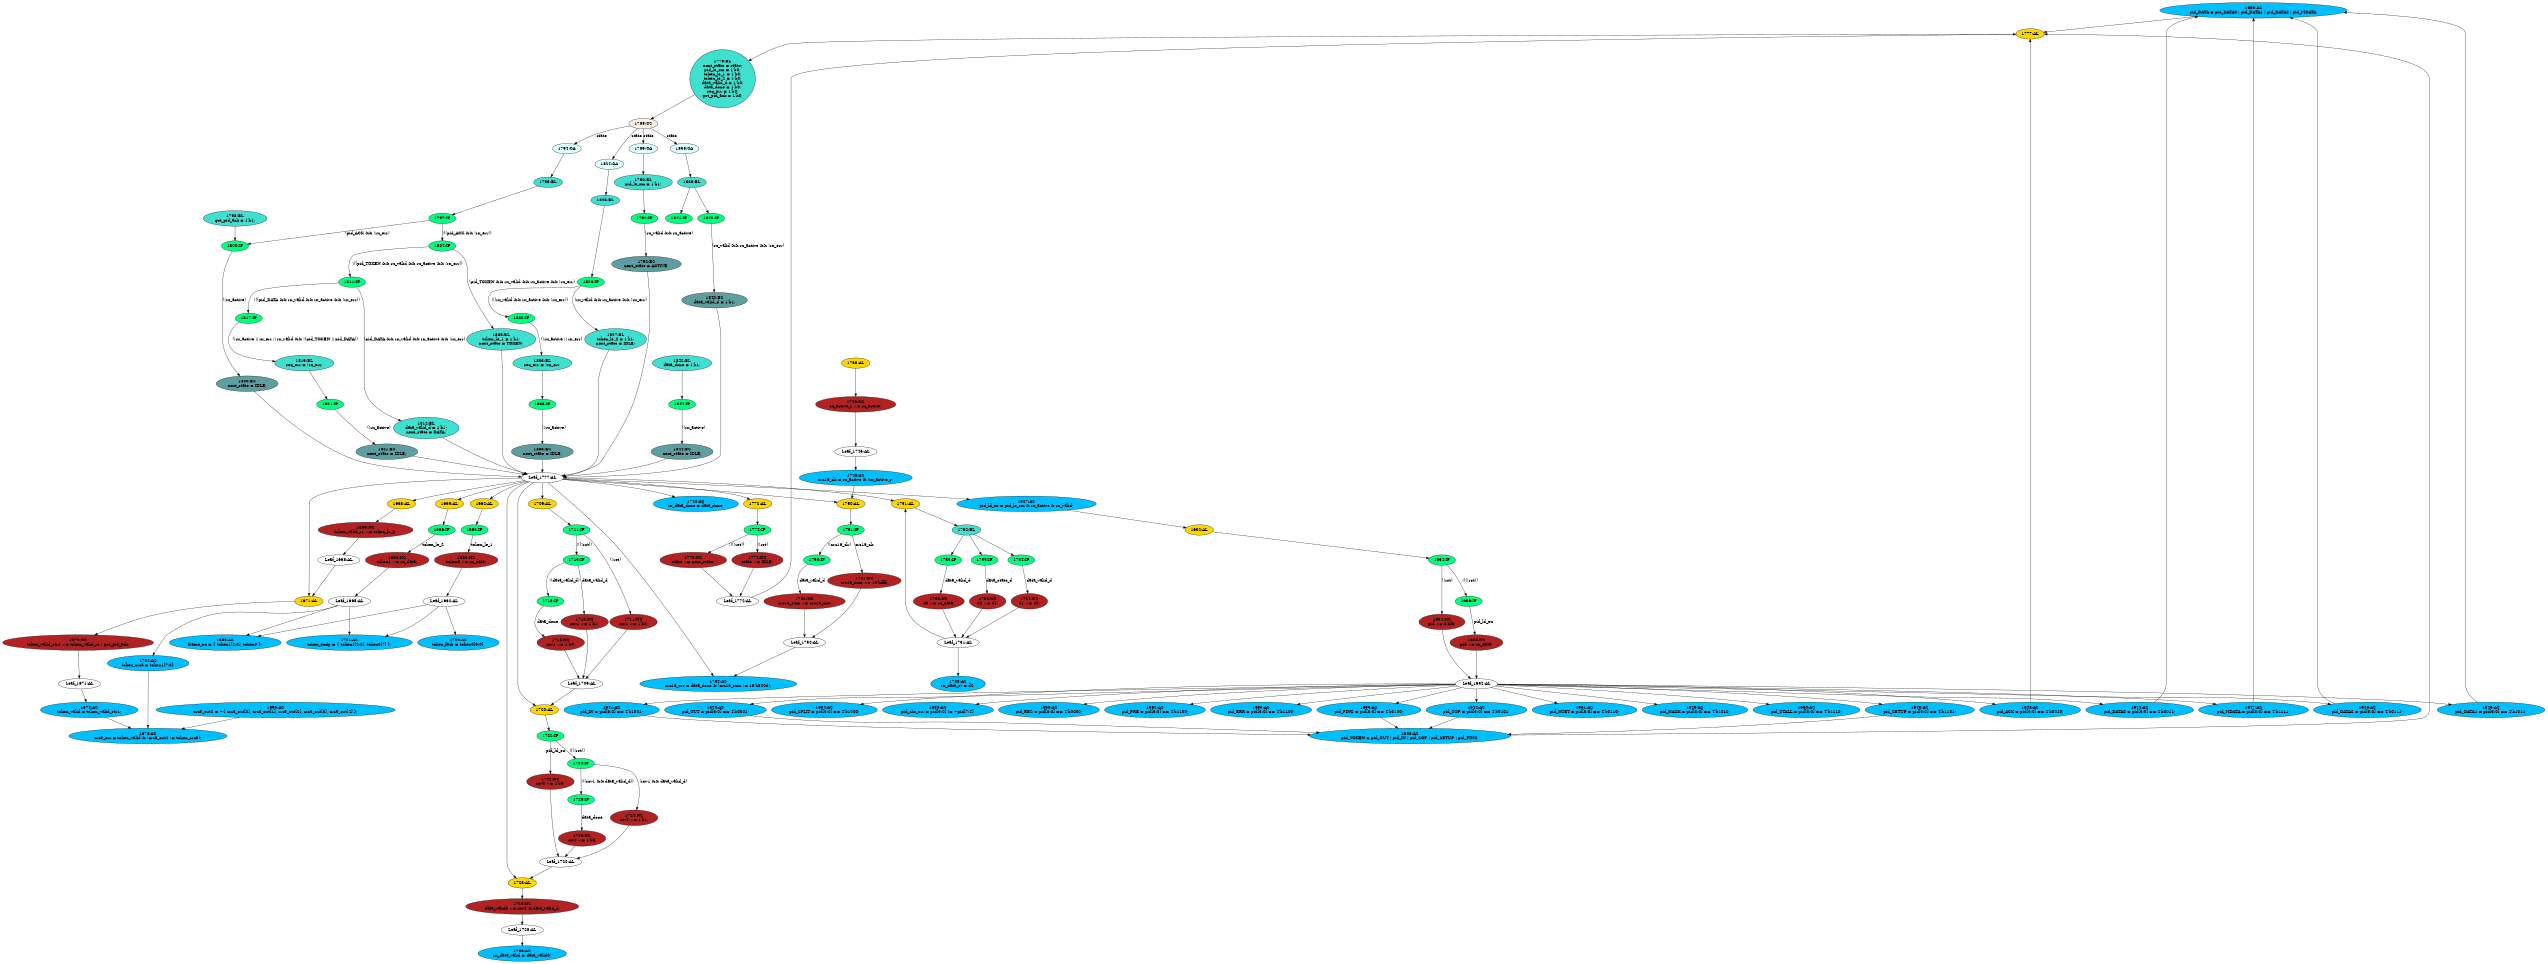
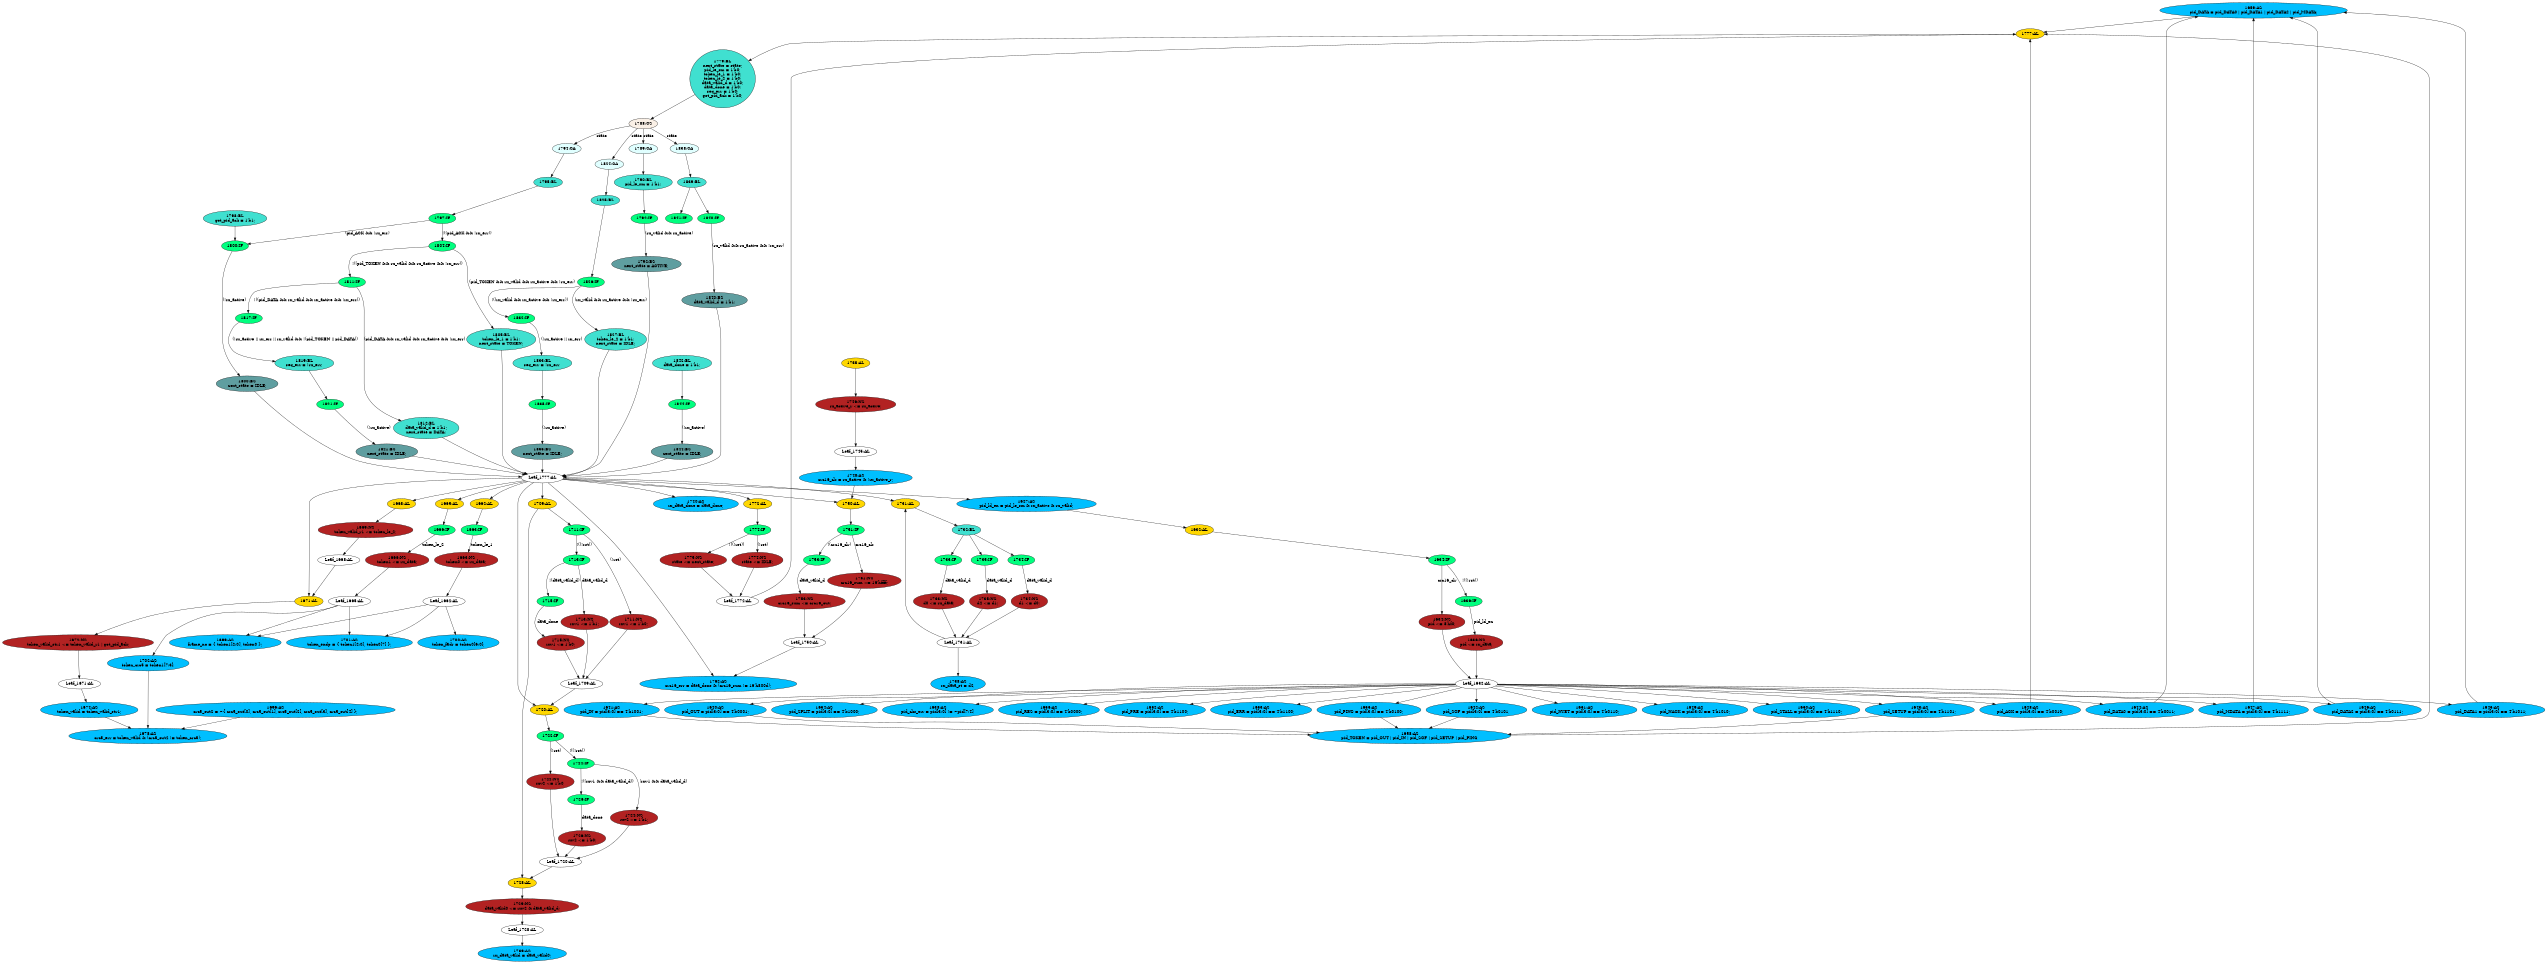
(999, 581) -> (999, 581)
(1447, 581) -> (1447, 581)
(507, 675) -> (526, 691)
(556, 751) -> (556, 751)
